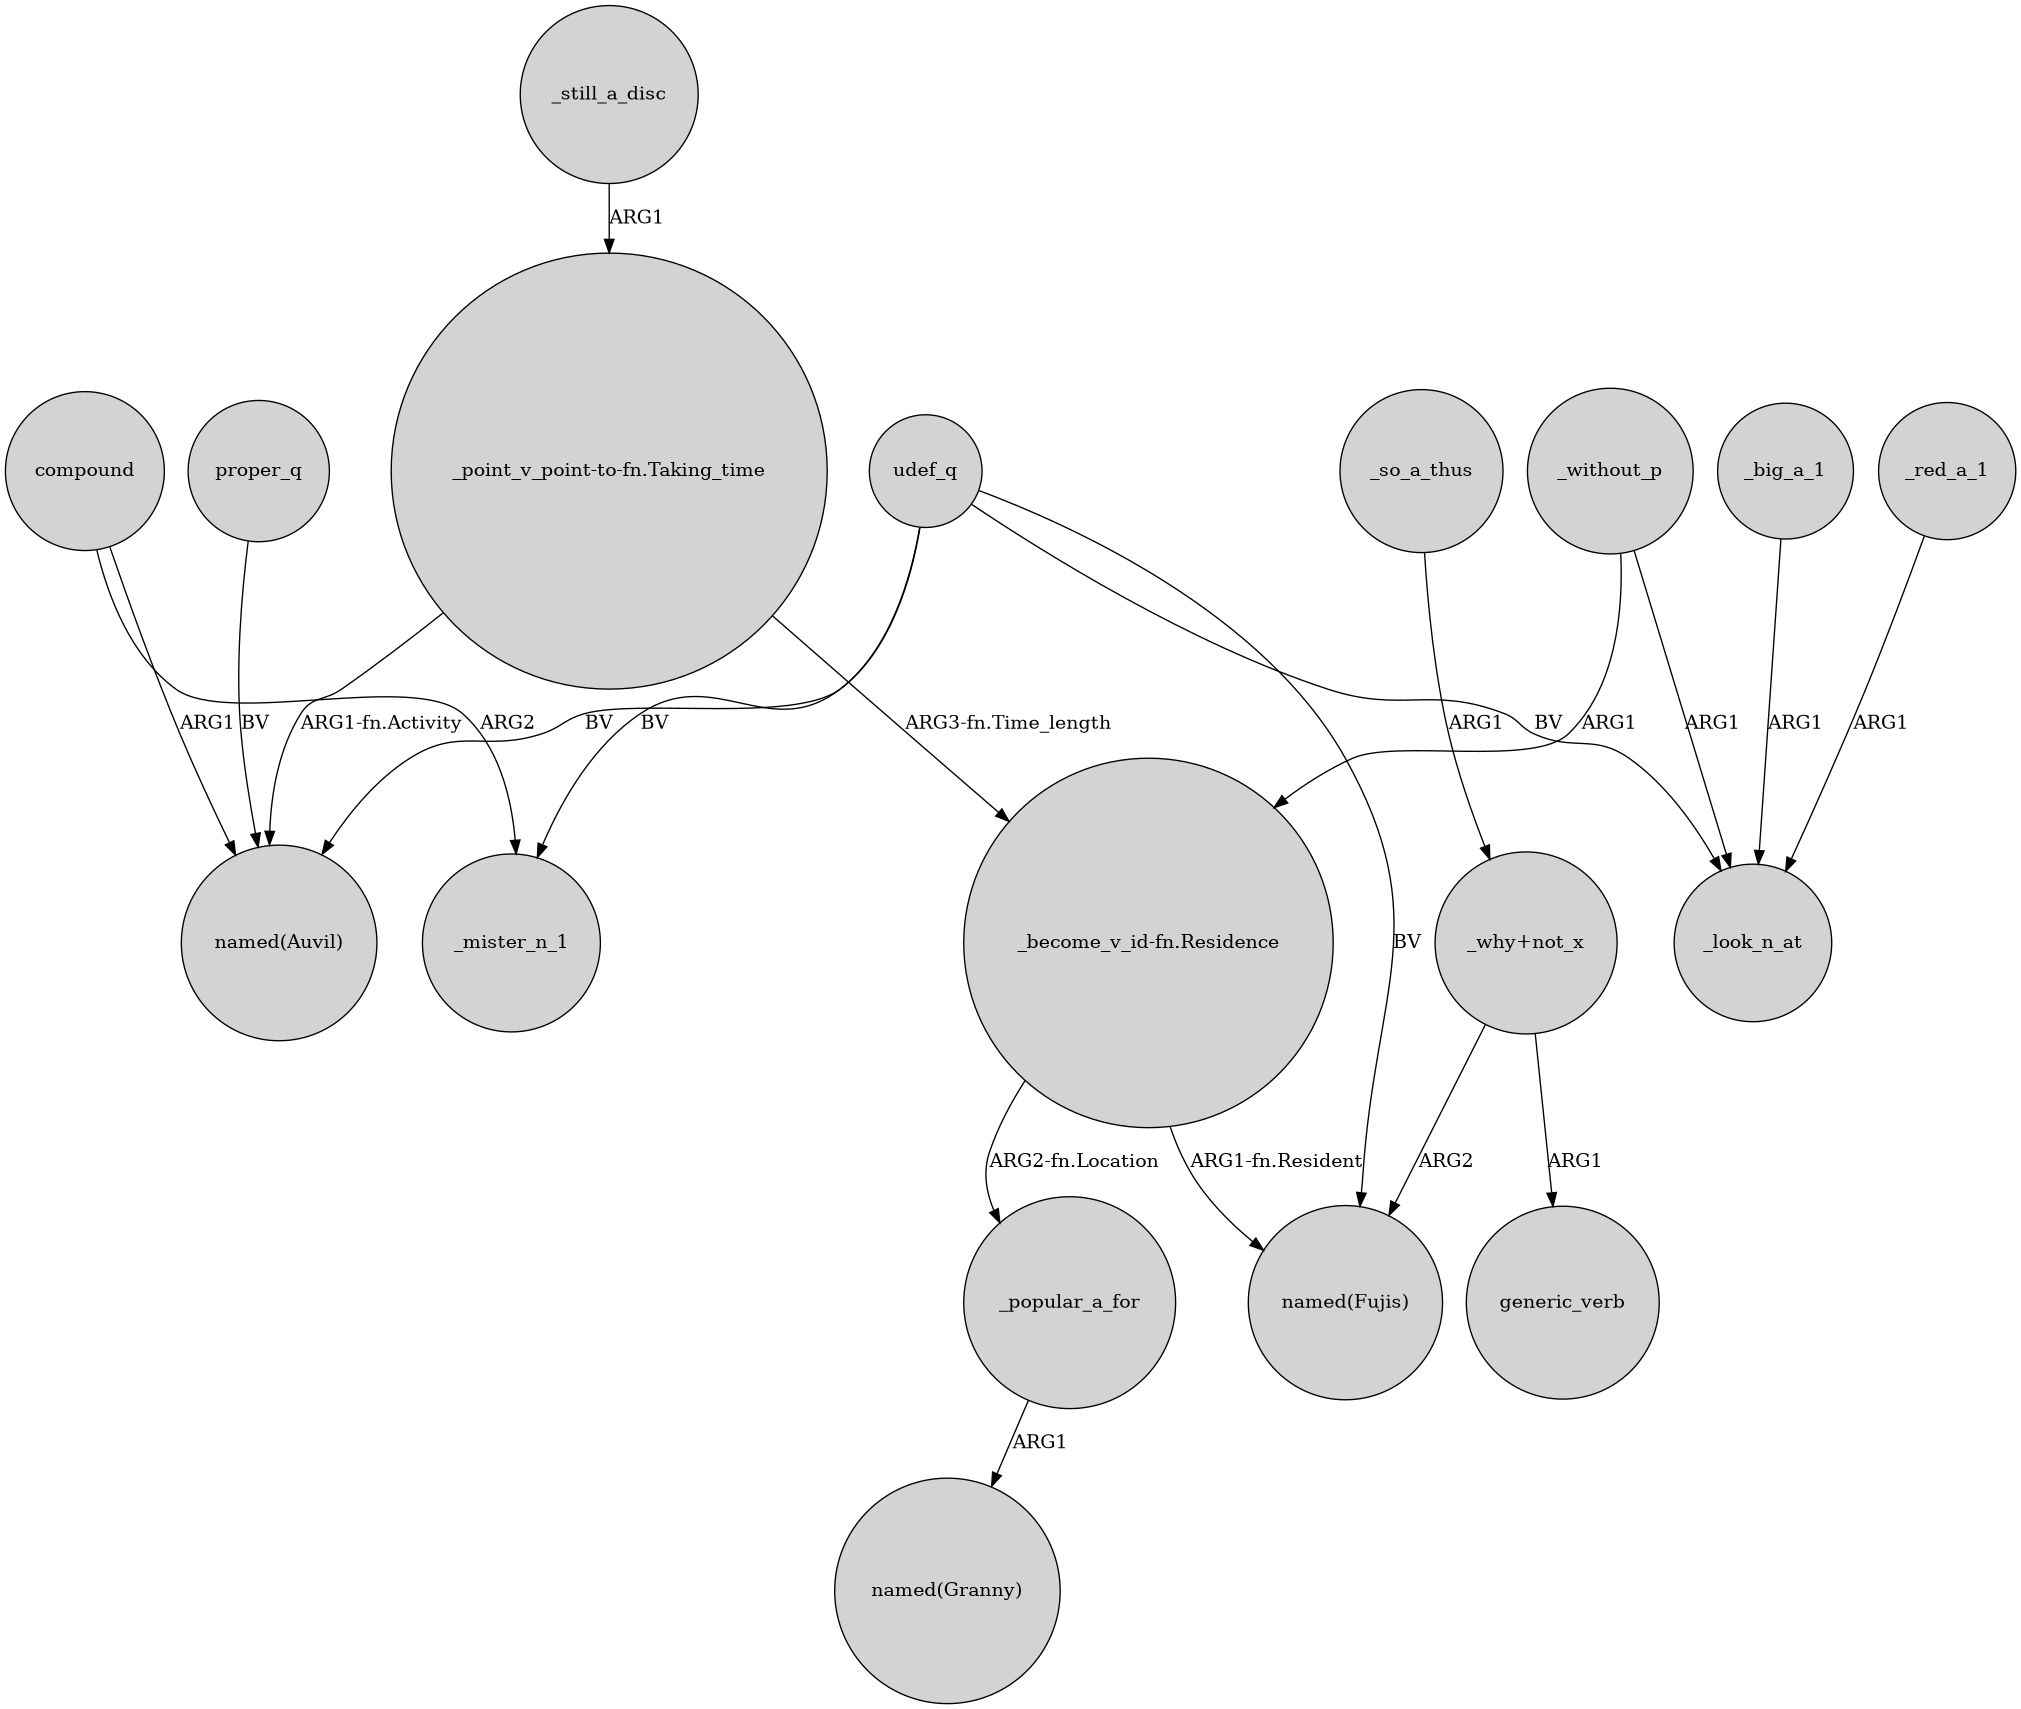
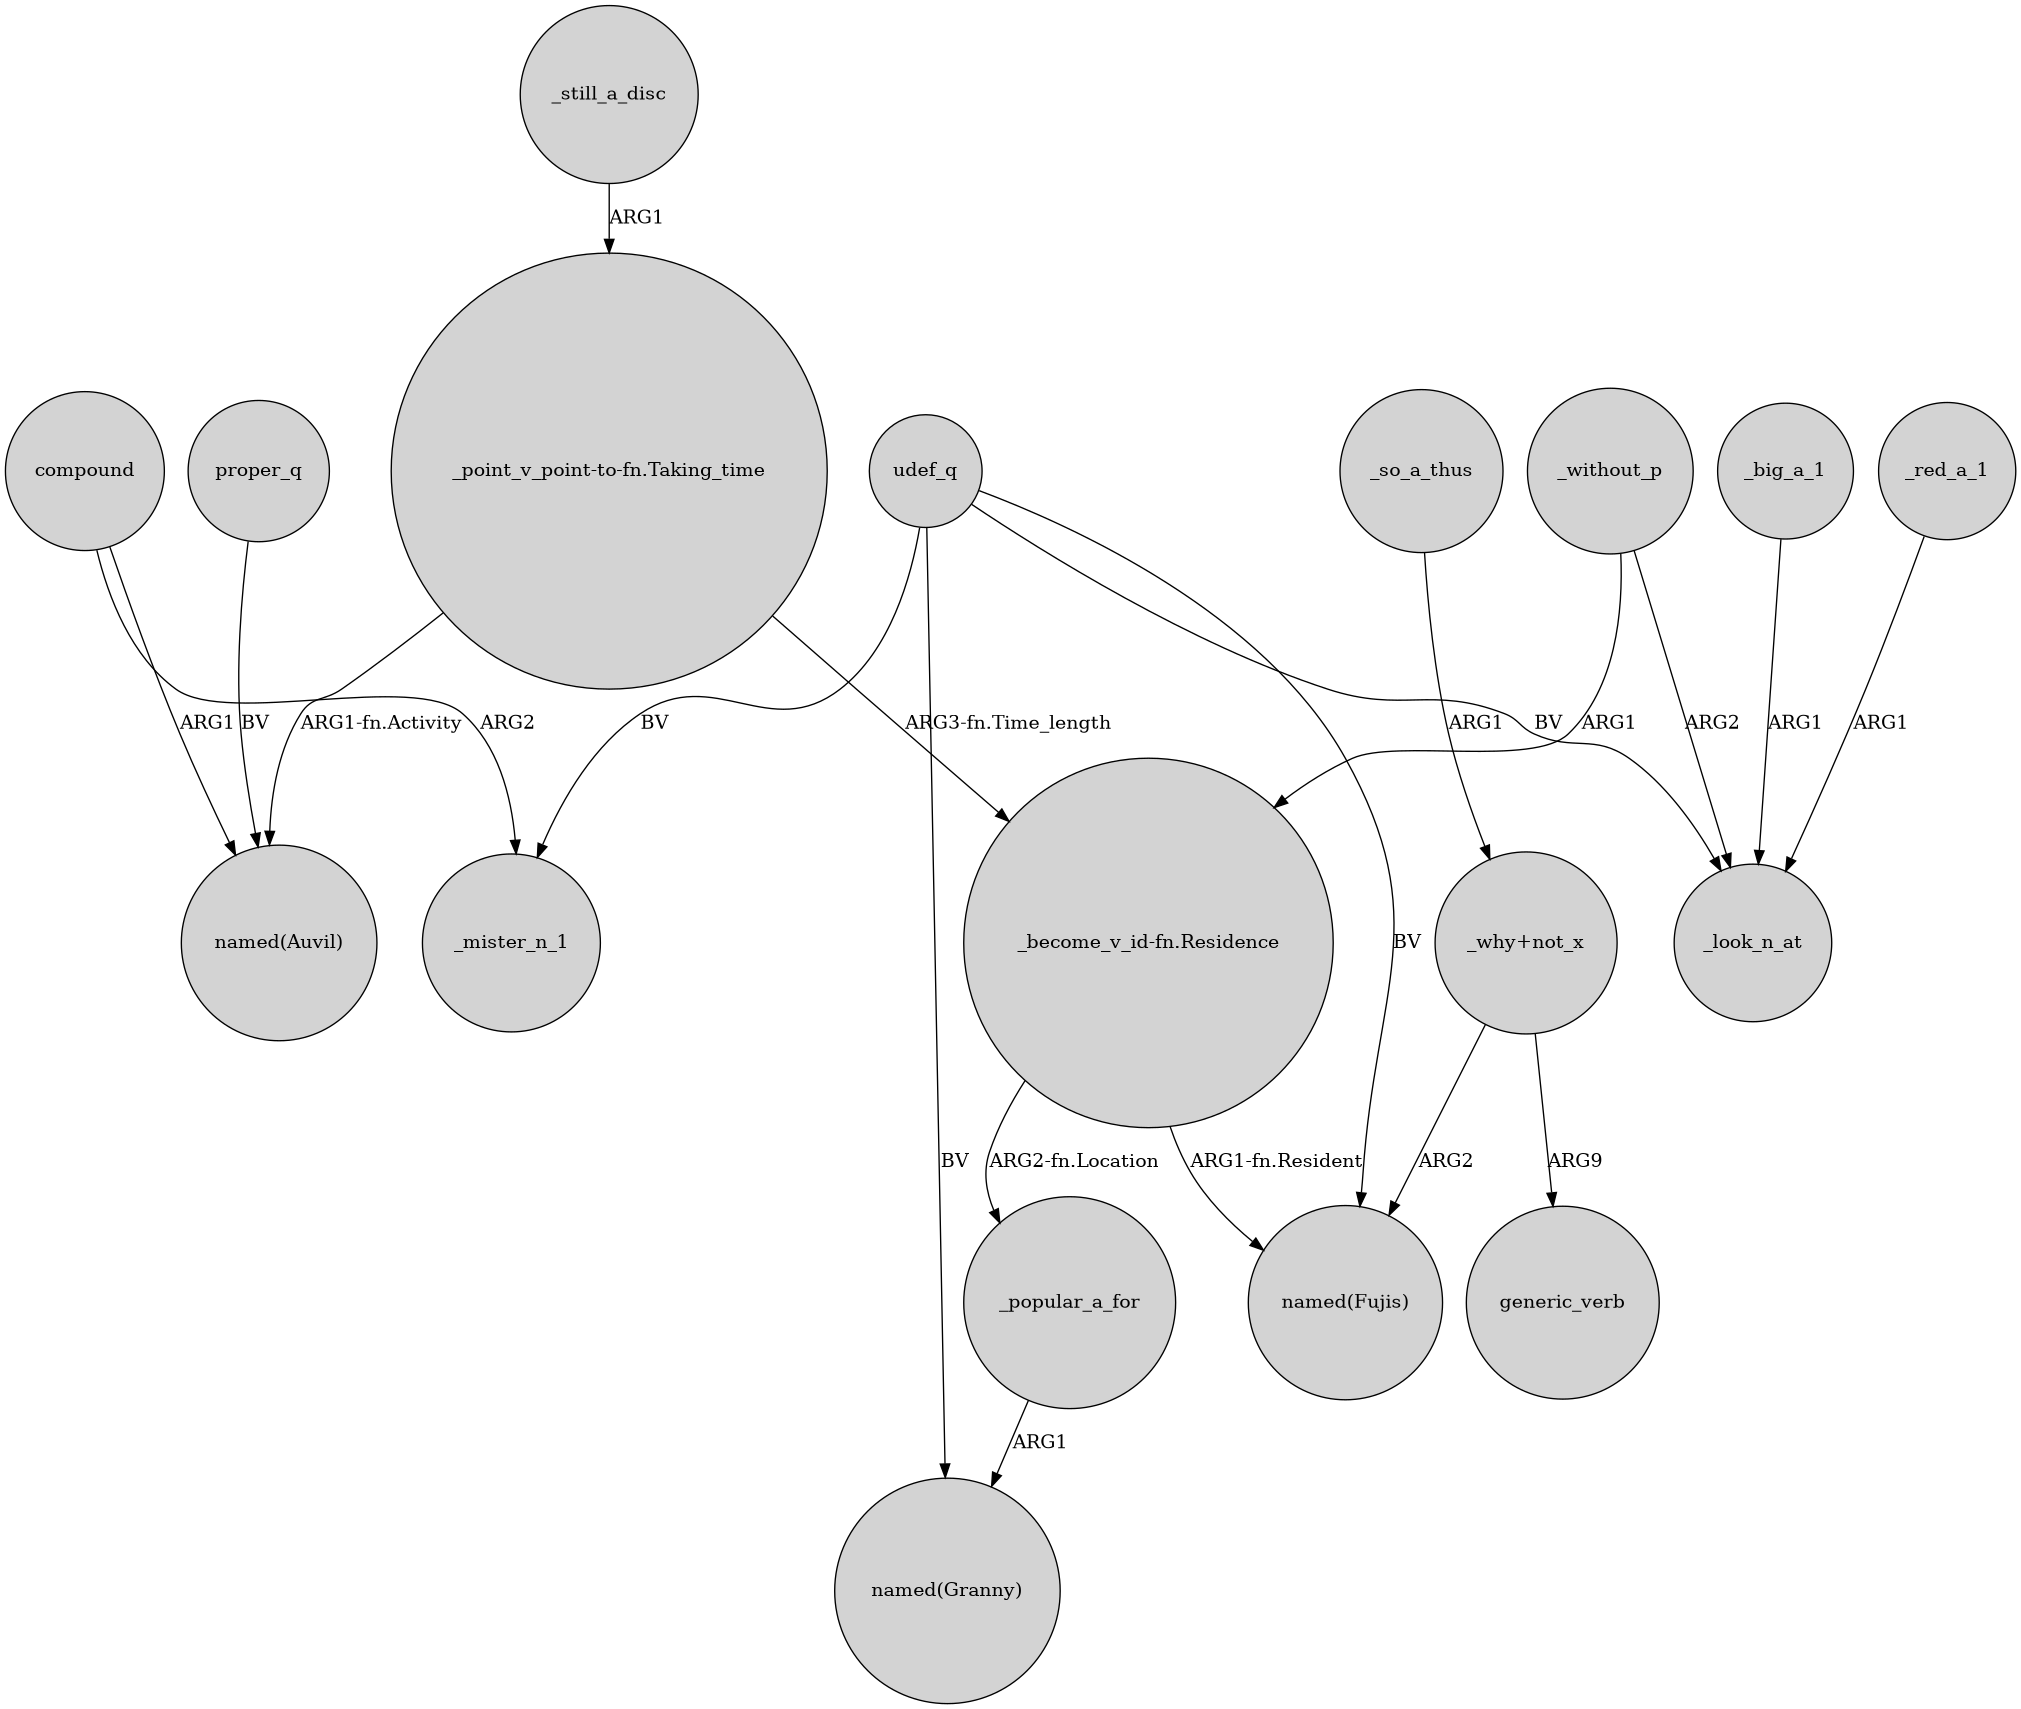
(674, 708) -> (936, 996)
(1713, 724) -> (1713, 724)
(1576, 1162) -> (1576, 1162)
